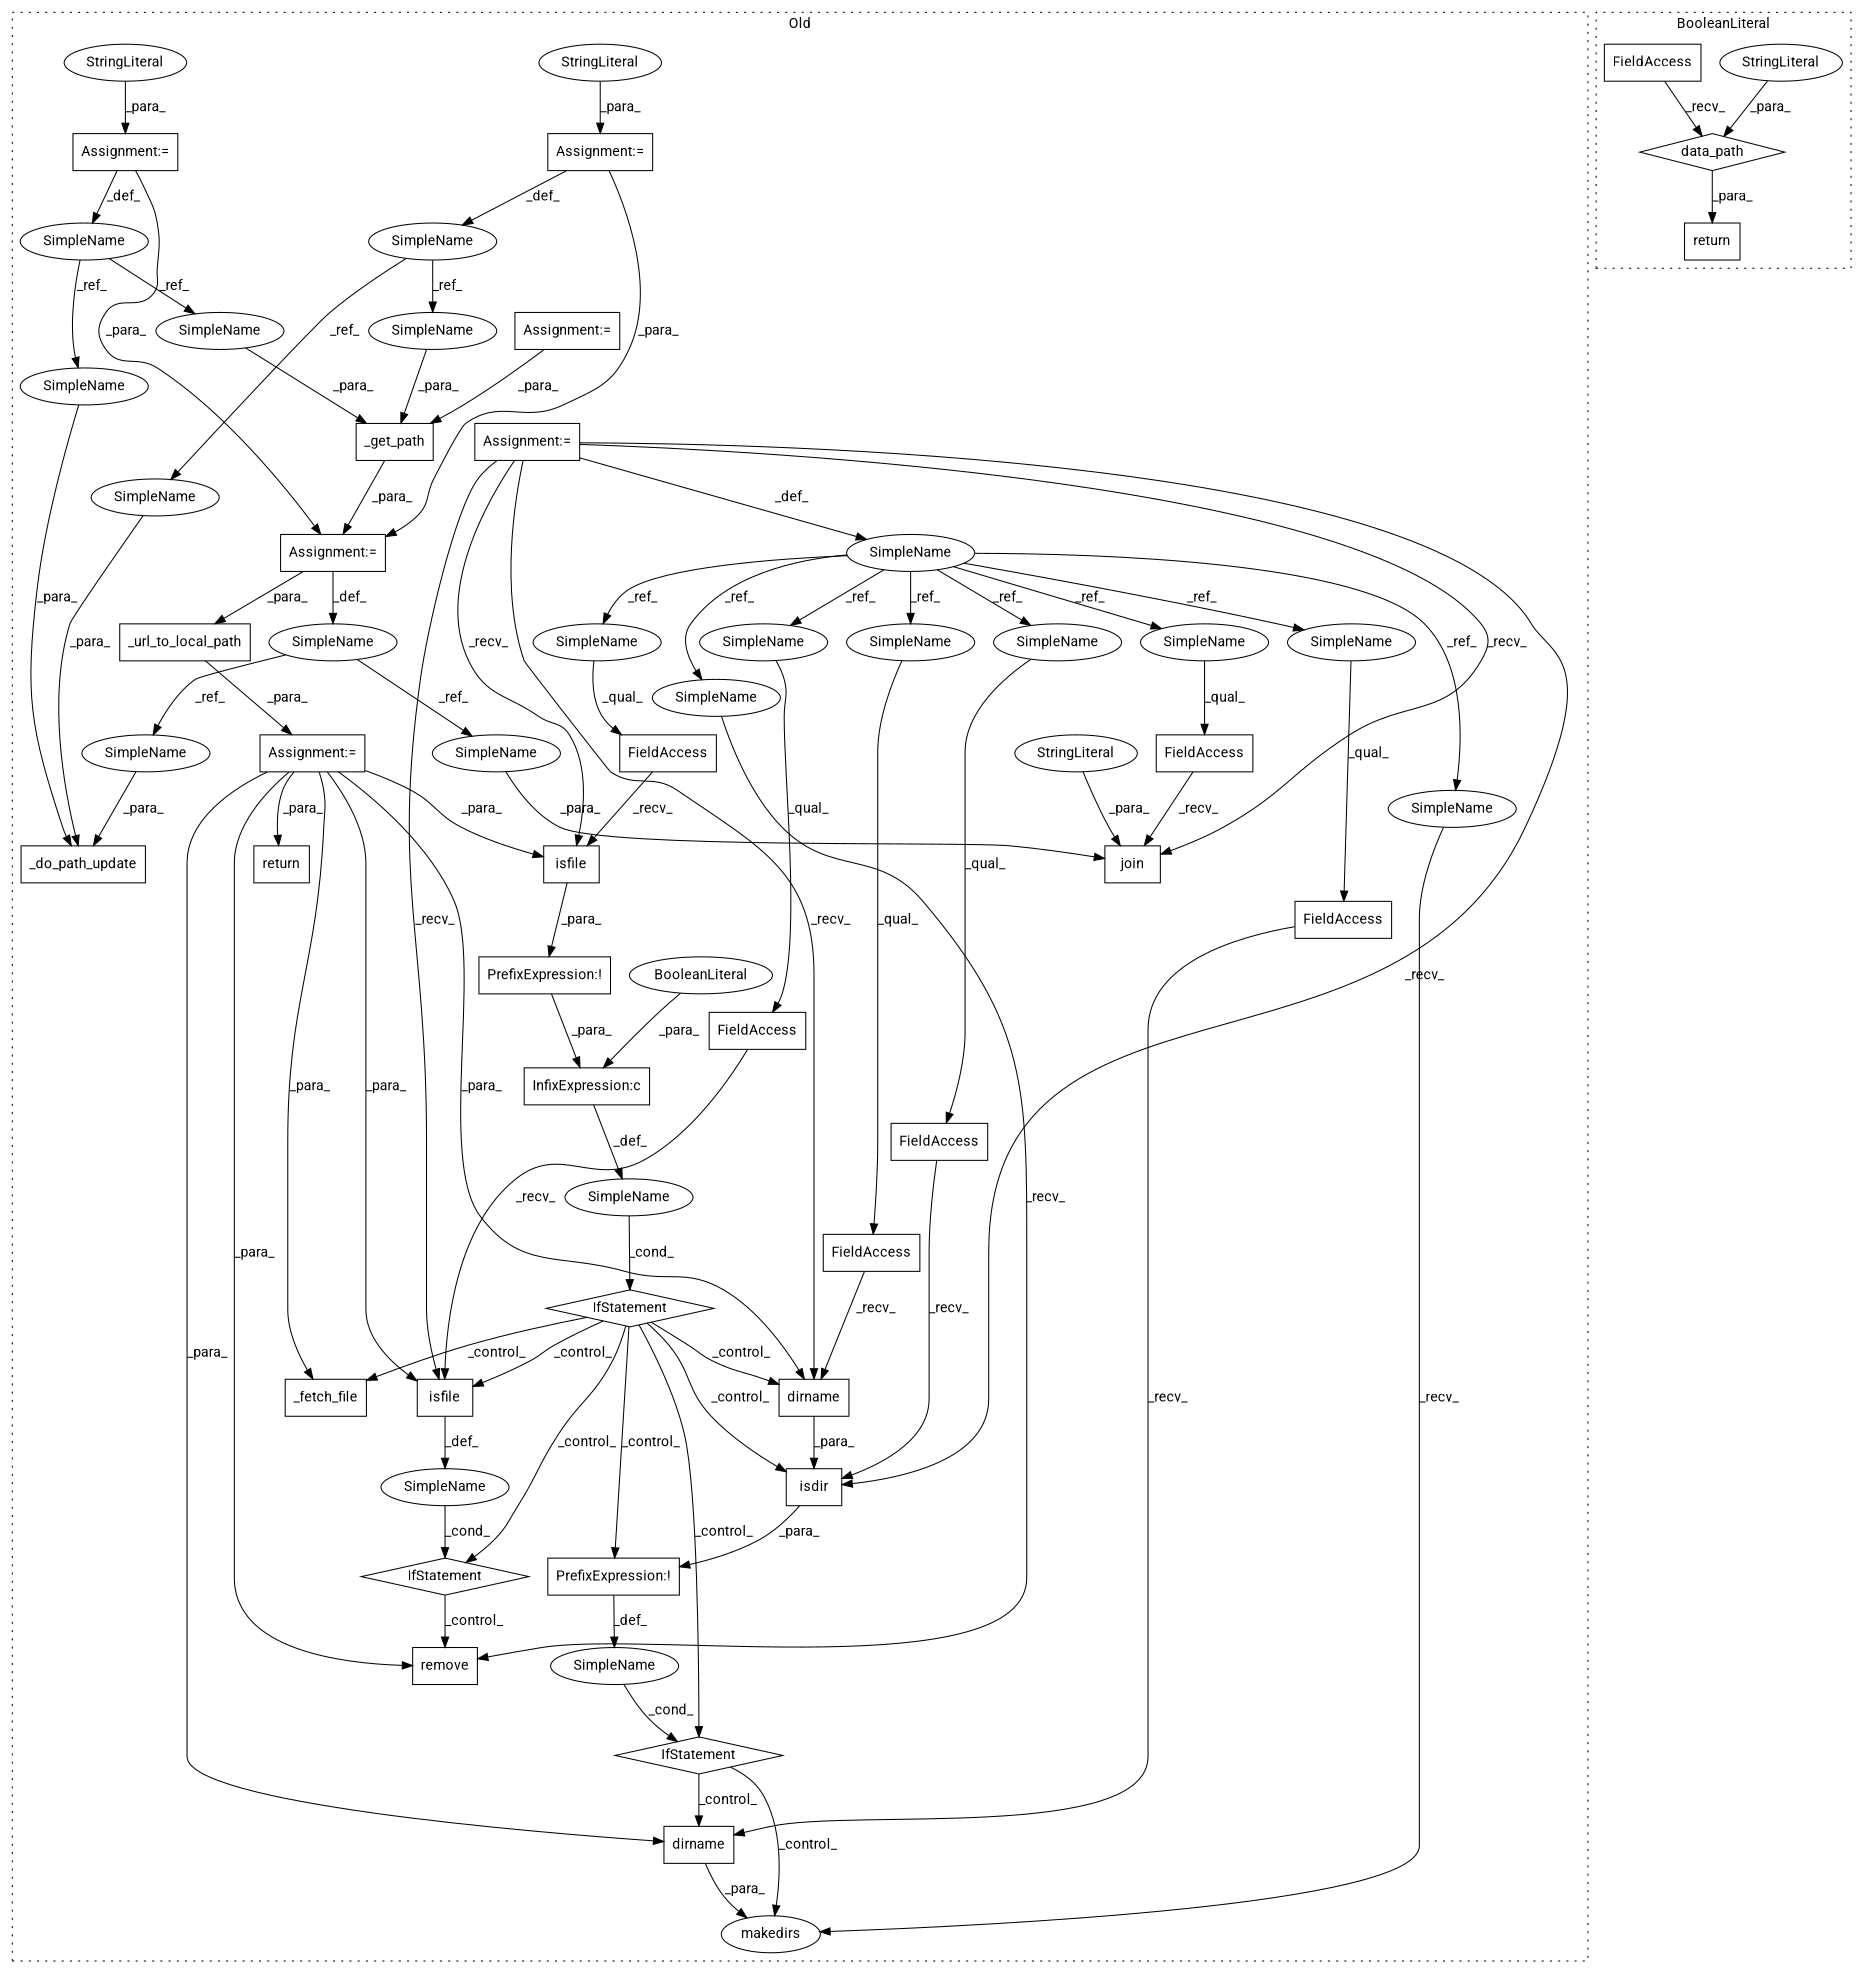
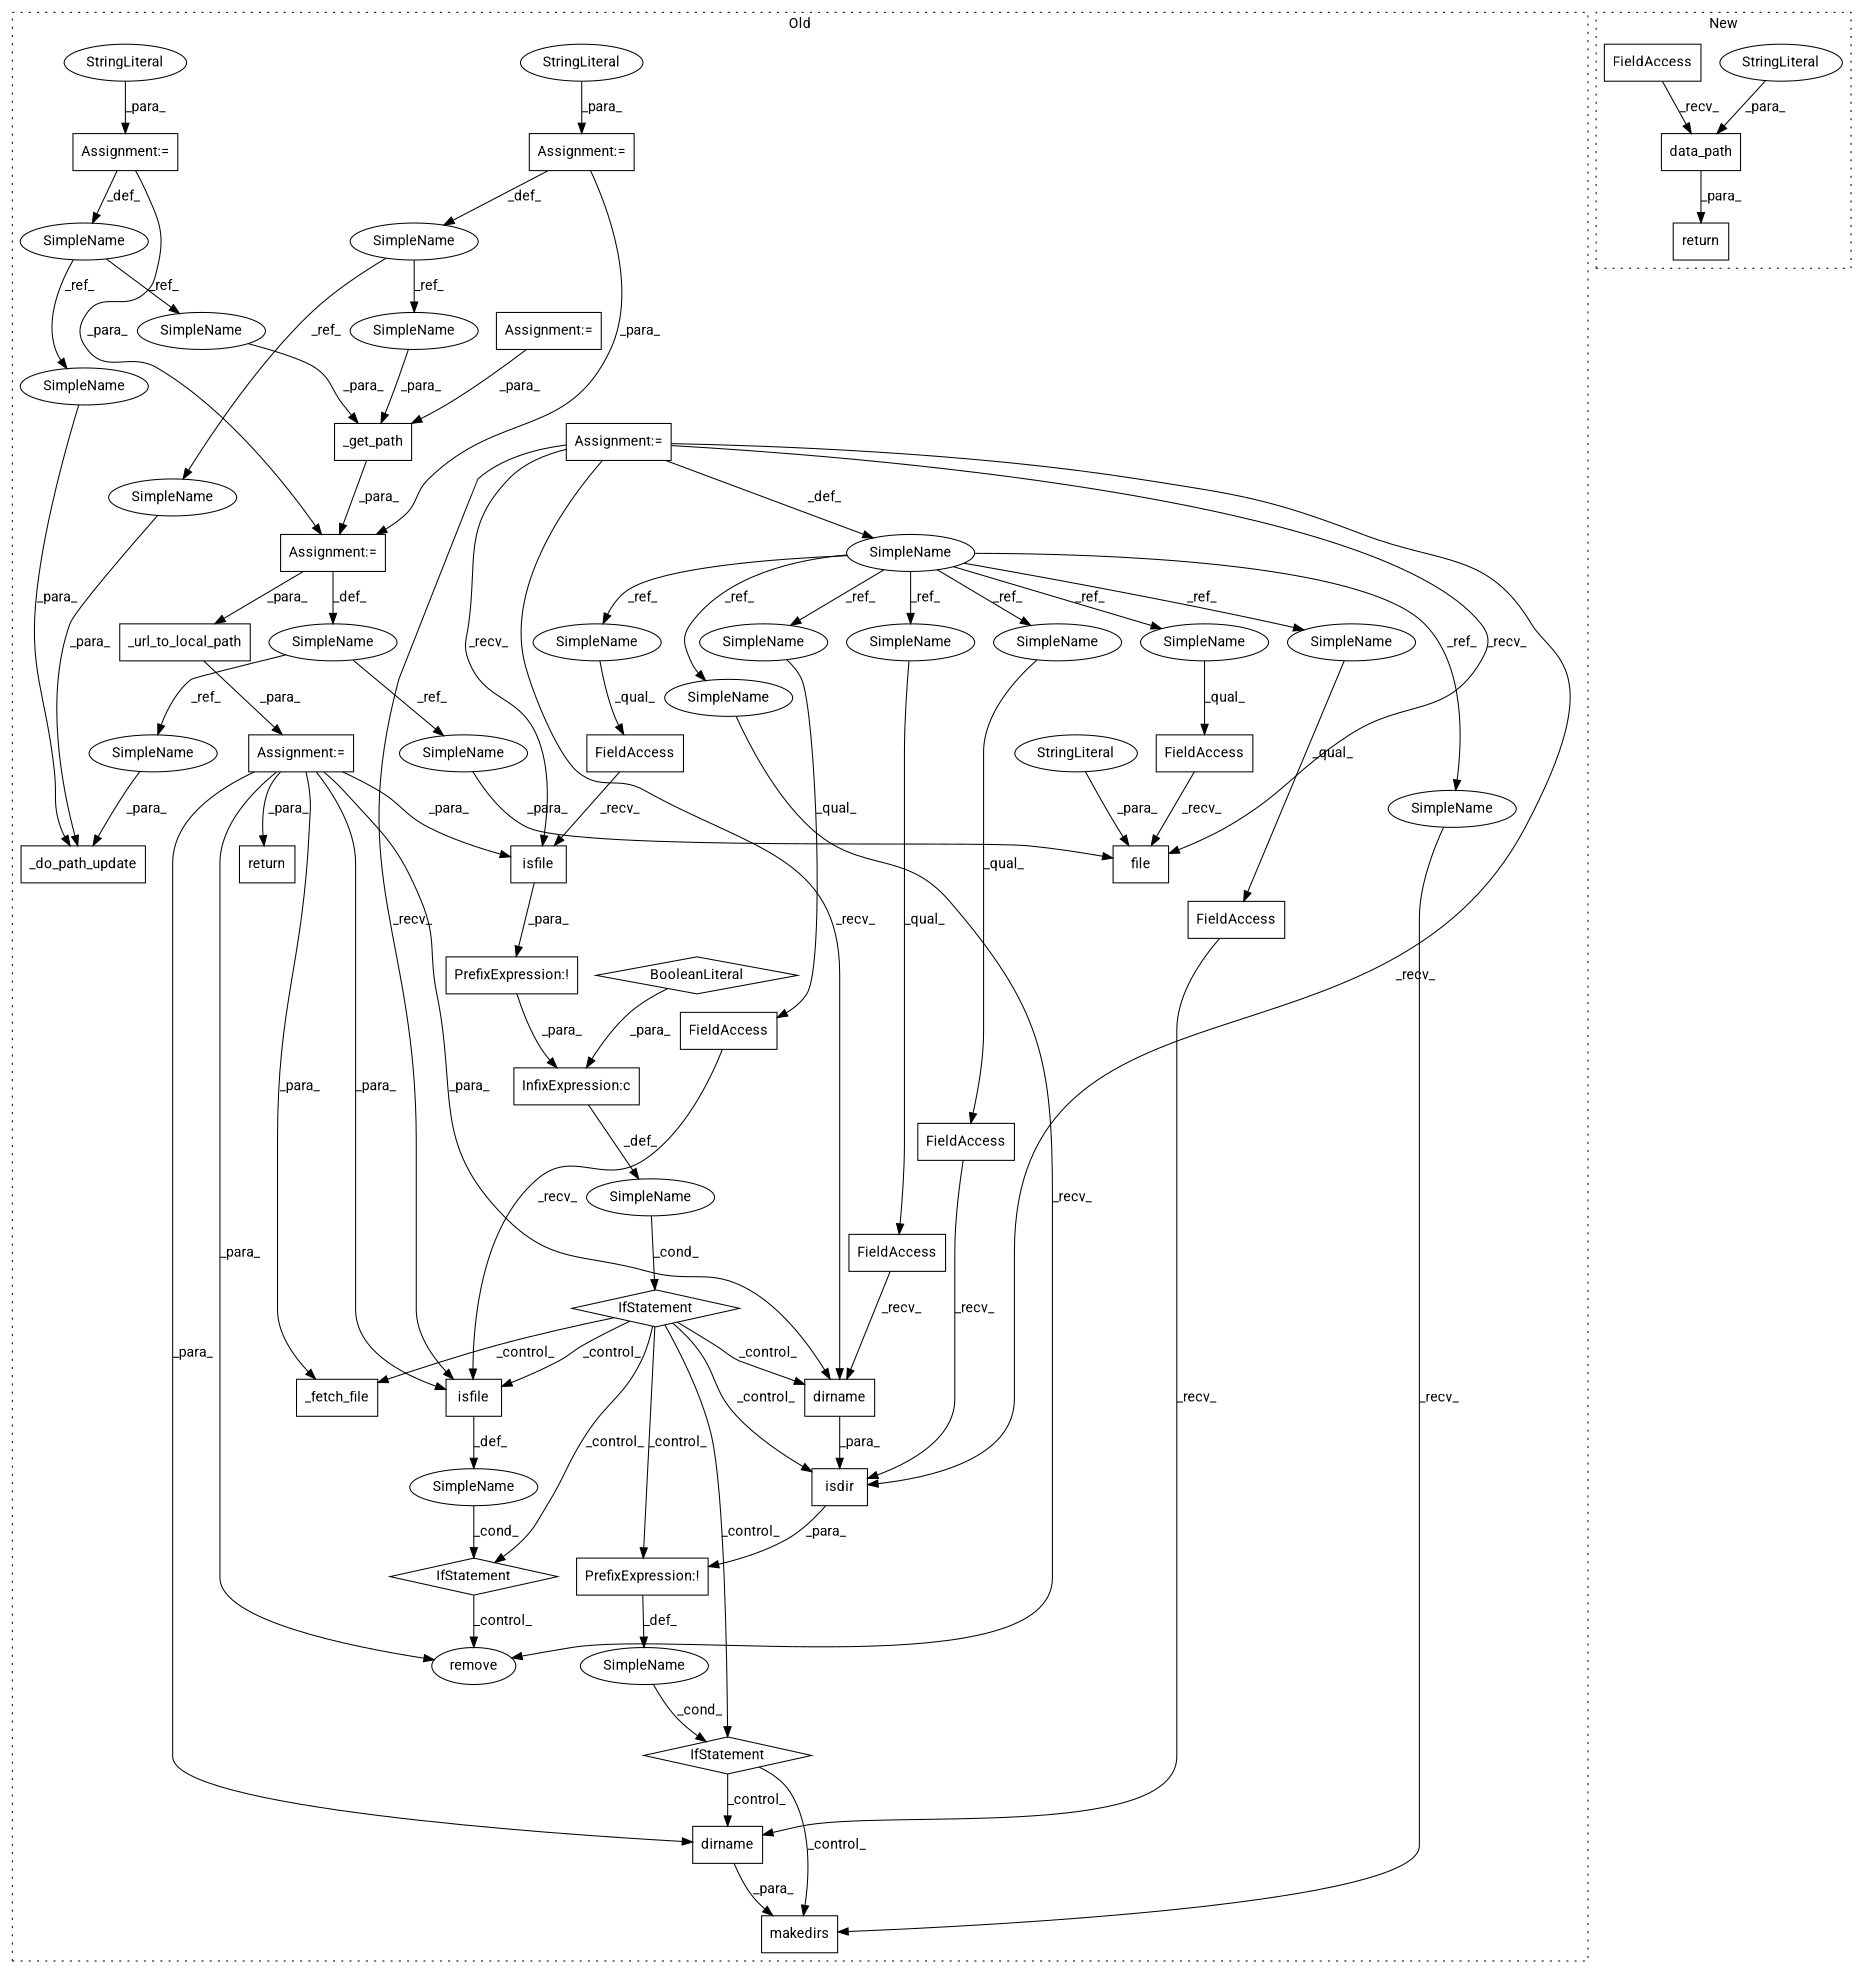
(1724, 24) -> (1724, 24)
(1712, 152) -> (1701, 152)
(1133, 864) -> (1141, 864)
(701, 975) -> (697, 975)
(445, 1666) -> (474, 1666)
(771, 1934) -> (800, 1934)
